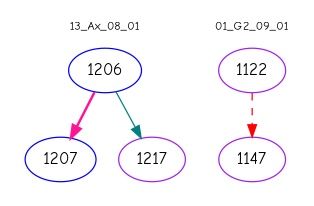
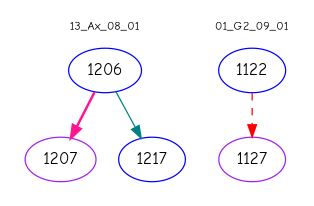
(252, 70) -> (252, 70)
(61, 159) -> (61, 159)
(152, 159) -> (152, 159)
(252, 159) -> (252, 159)
